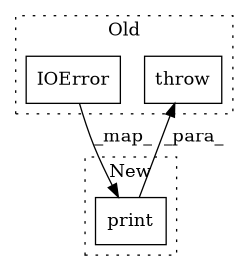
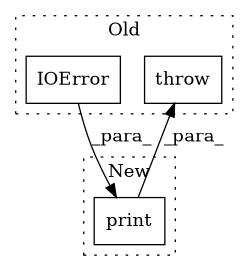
(124, 137) -> (122, 137)
